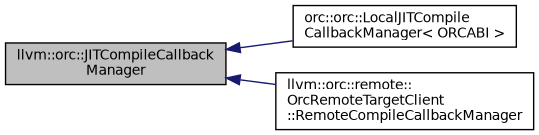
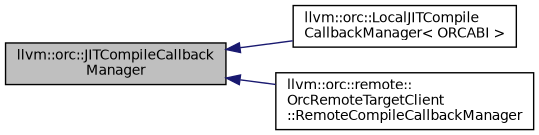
(405, 26) -> (405, 26)
